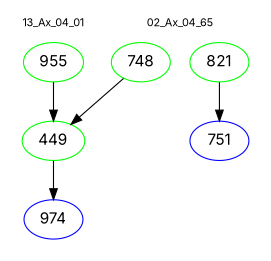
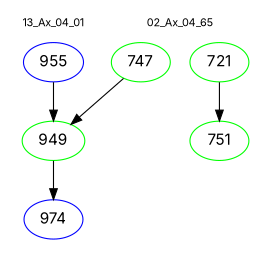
(53, 62) -> (53, 62)
(141, 62) -> (141, 62)
(219, 62) -> (219, 62)
(53, 141) -> (53, 141)
(219, 141) -> (219, 141)
